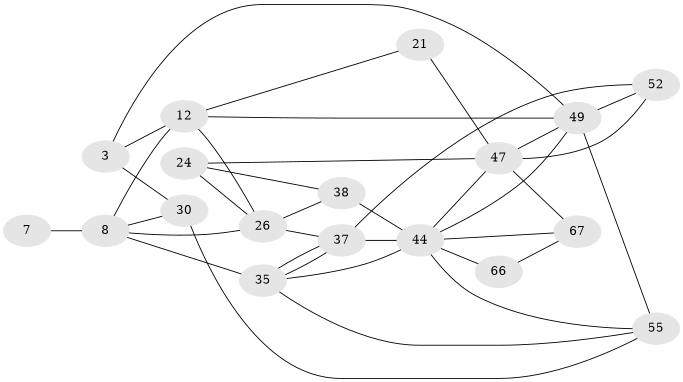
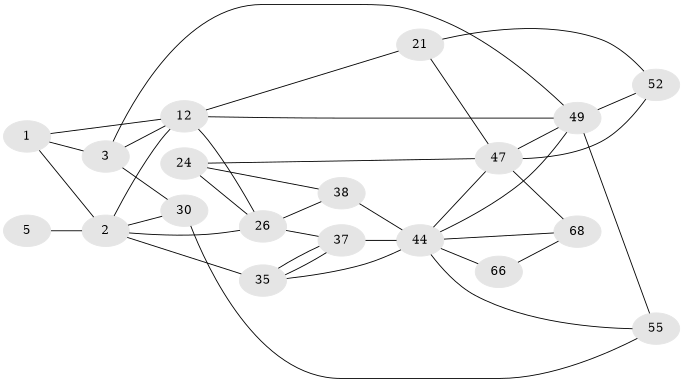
(473, 132) -> (549, 29)
none -> (27, 136)
(27, 231) -> (27, 231)
(106, 231) -> (106, 231)
(577, 232) -> (577, 232)
(451, 345) -> none
